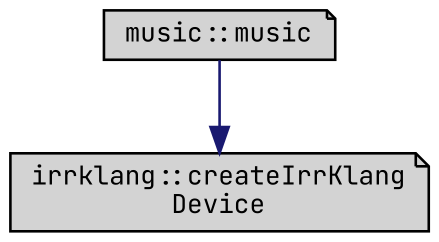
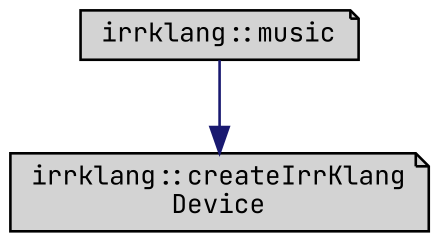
(220, 35) -> (220, 35)
